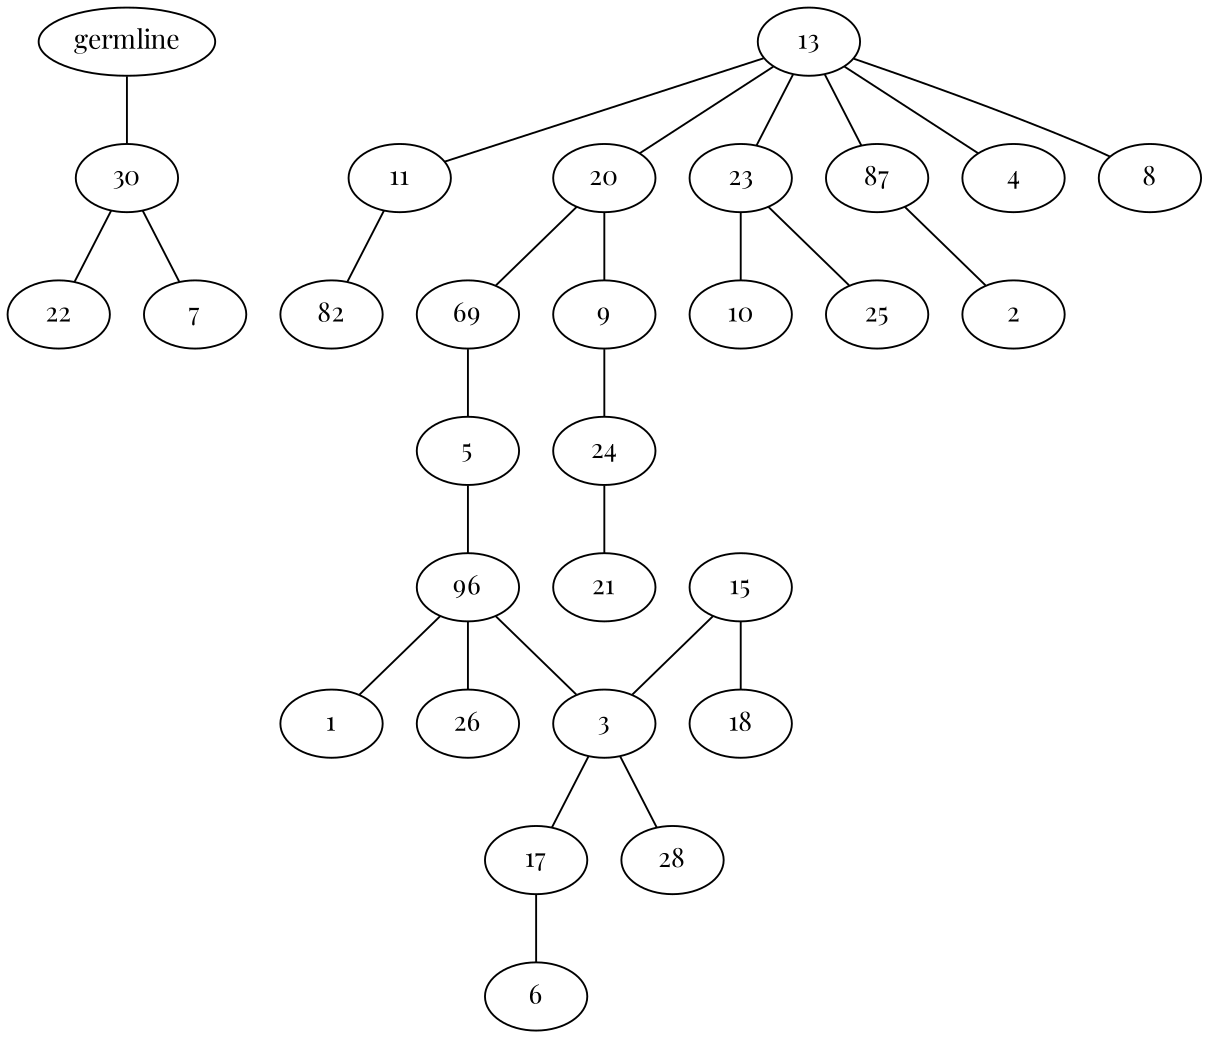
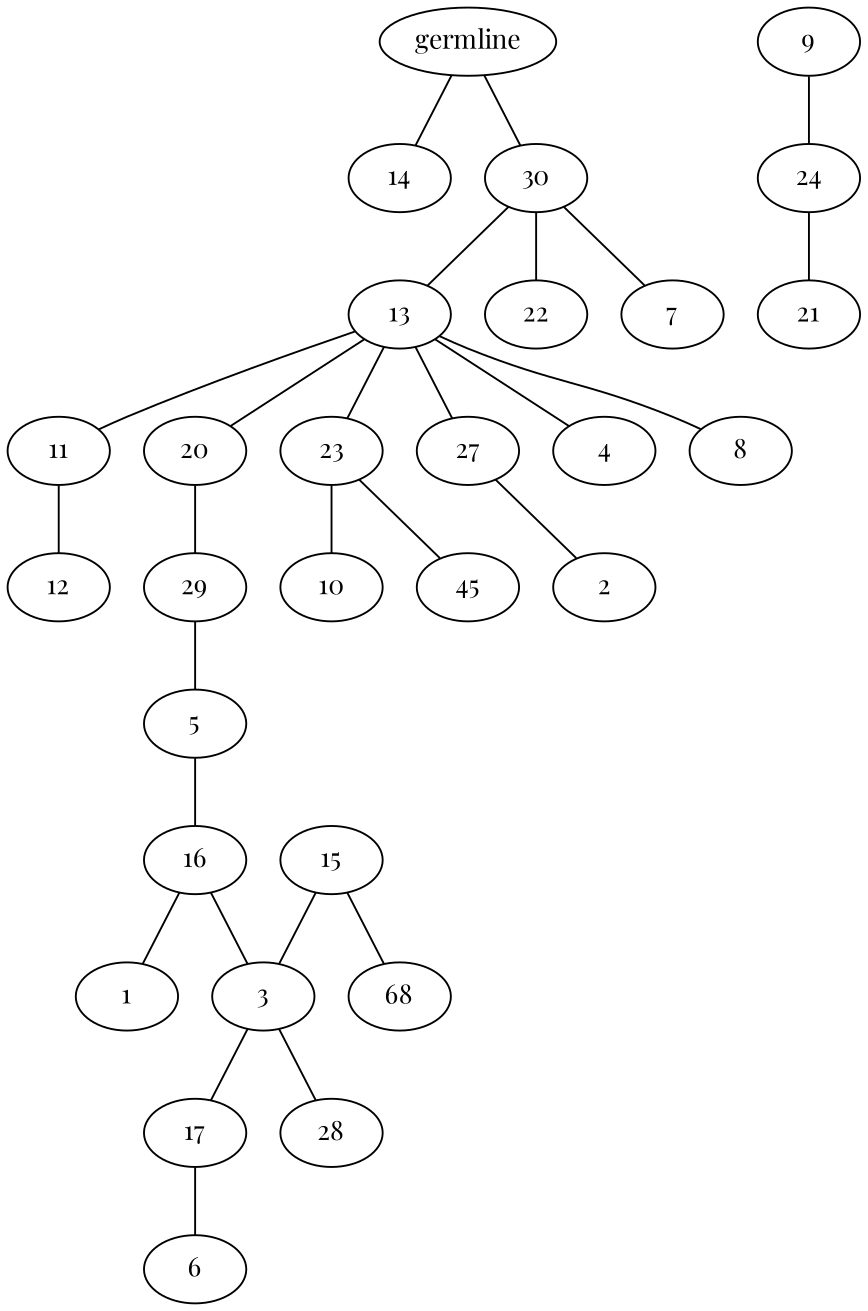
none -> (400, 178)
(877, 178) -> (468, 451)
none -> (468, 246)
(604, 246) -> none
(332, 314) -> (59, 587)
(468, 314) -> (195, 587)
(877, 314) -> (468, 587)
(468, 587) -> (195, 860)
(468, 724) -> none
(741, 724) -> (400, 996)
